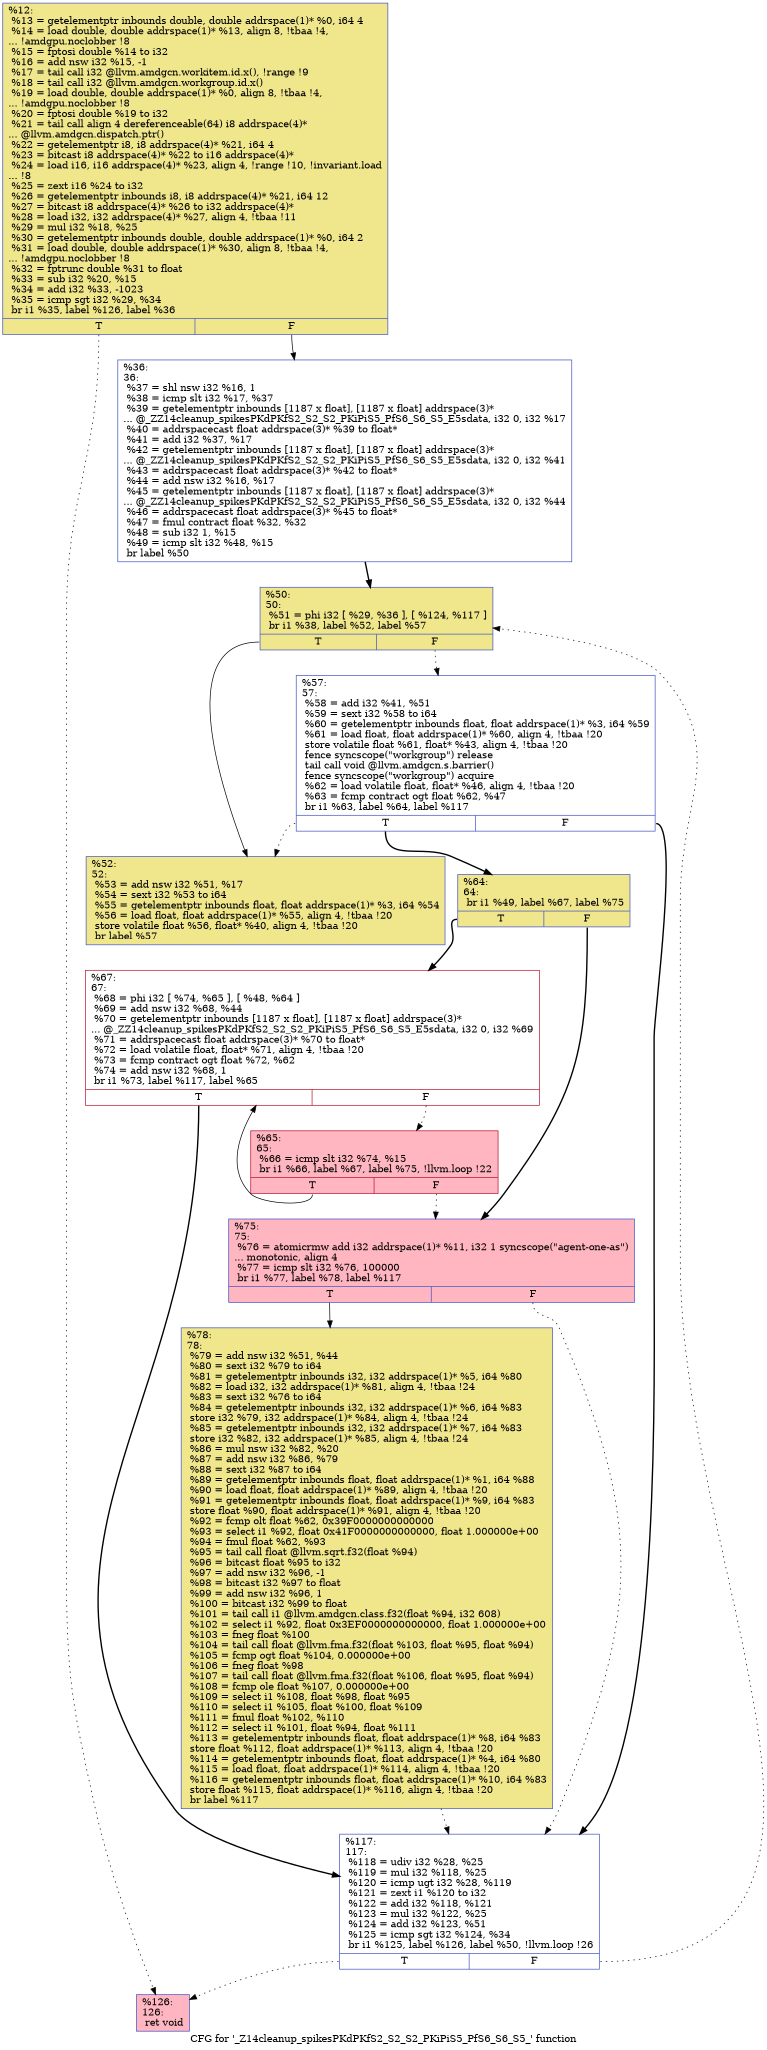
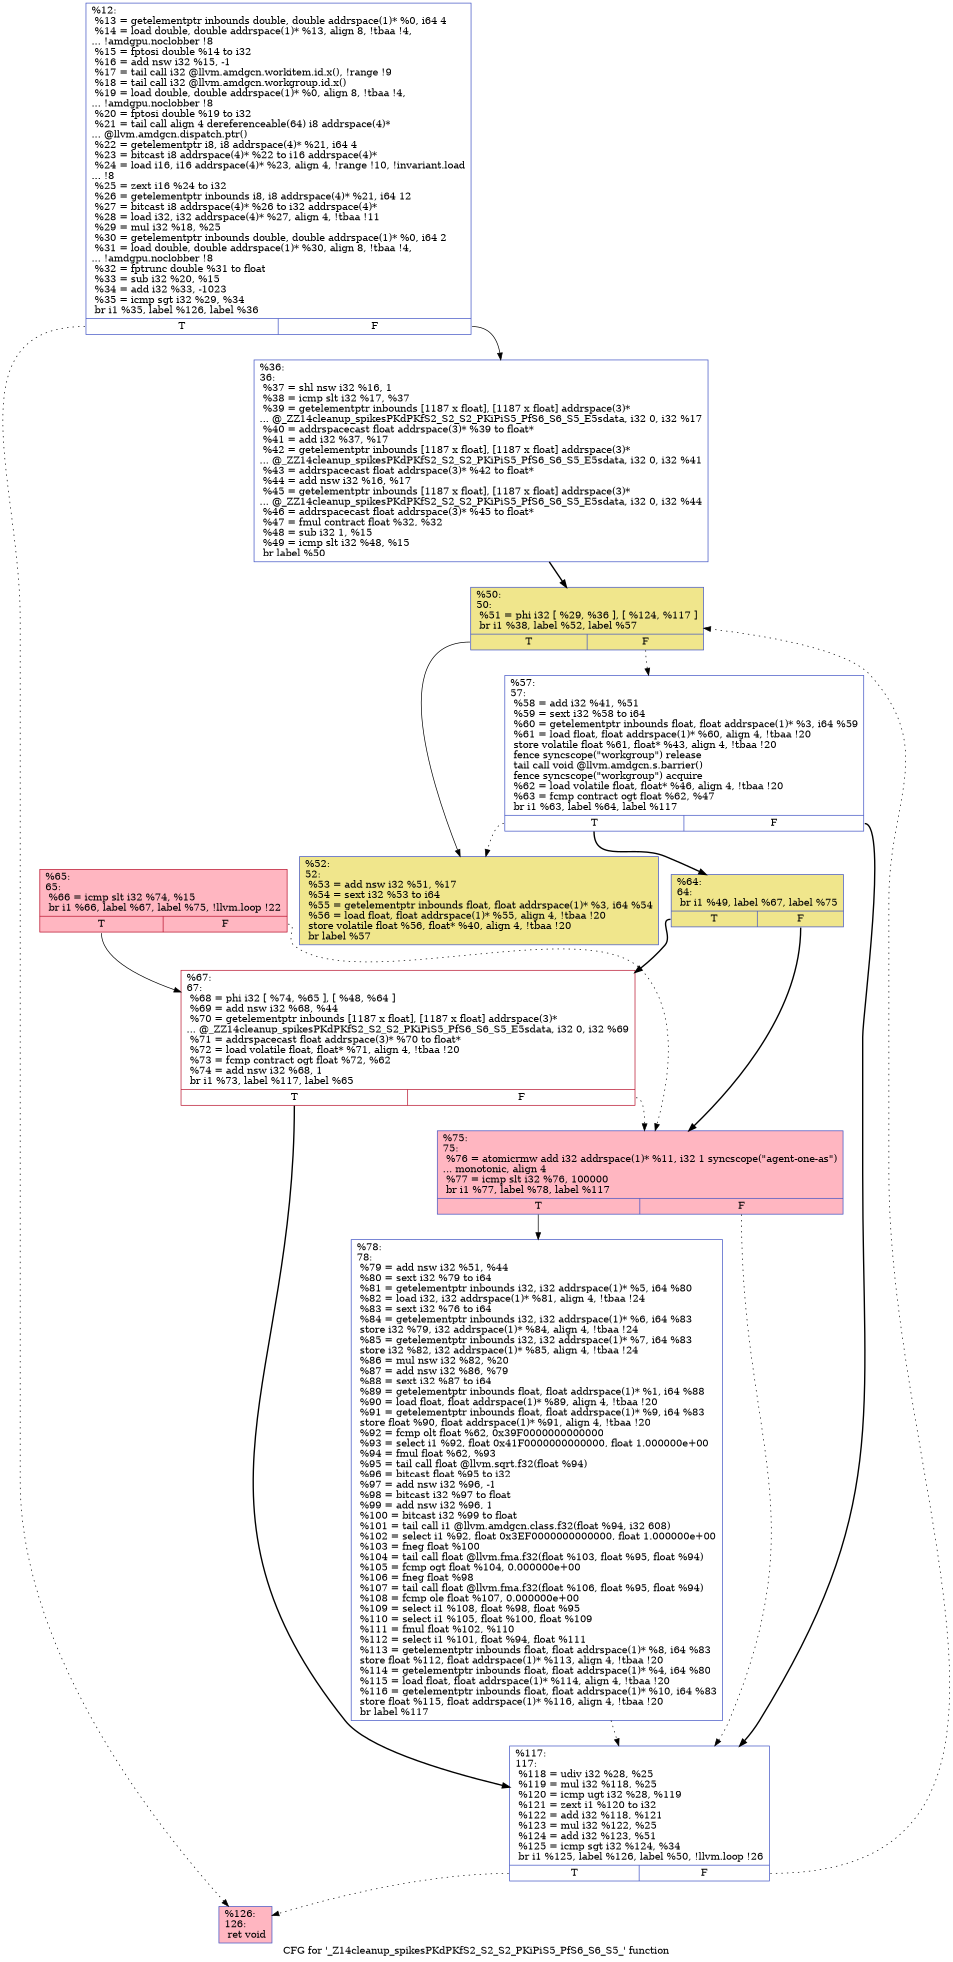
(195, 169) -> (279, 169)
(425, 1116) -> (644, 1109)
(367, 1568) -> (537, 1480)
